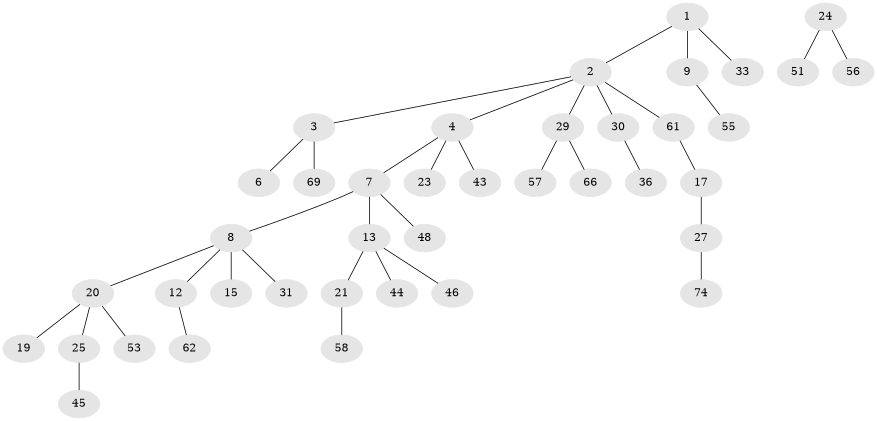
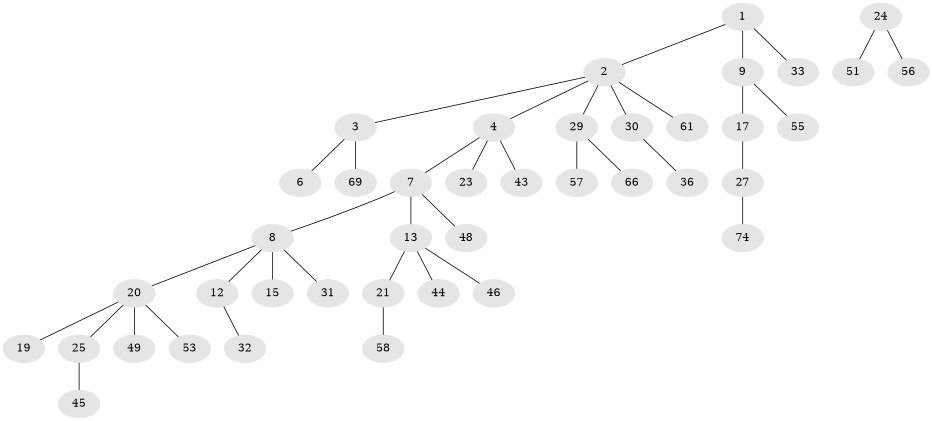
(687, 155) -> (743, 100)
none -> (134, 349)
(190, 349) -> (245, 349)
